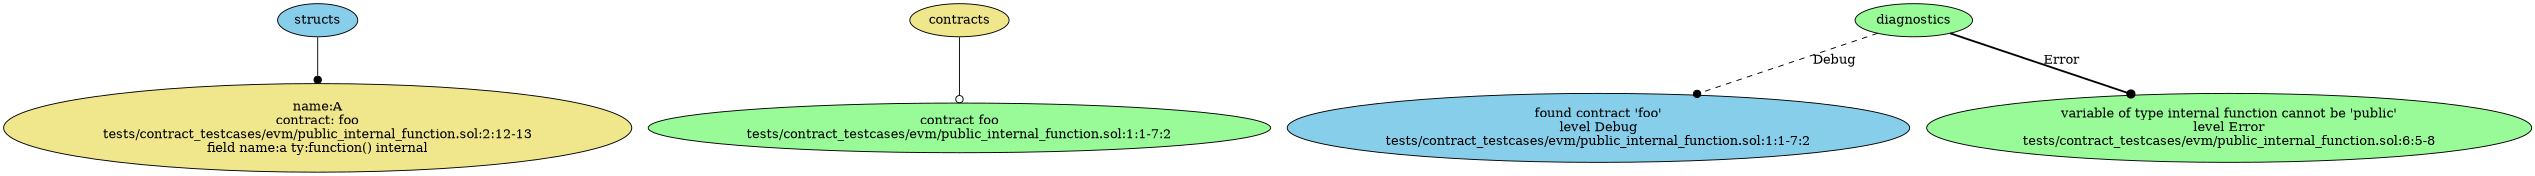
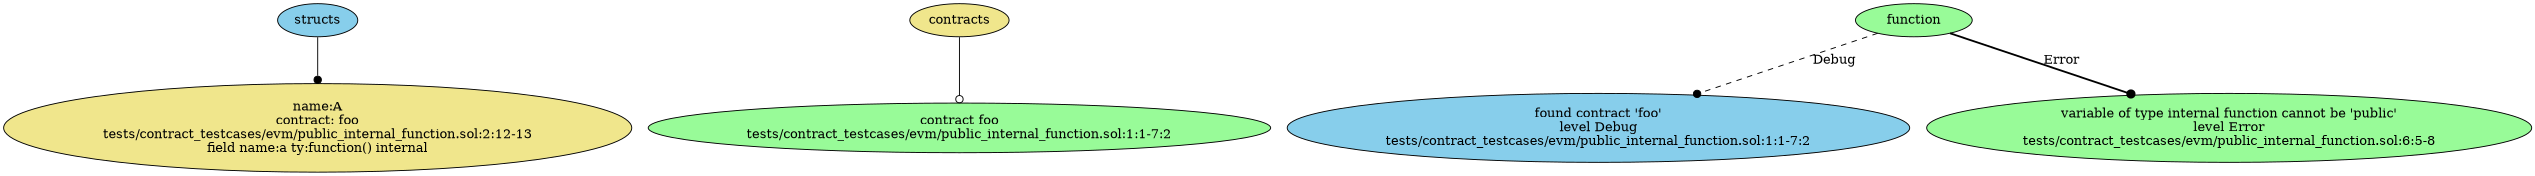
(1914, 20) -> (1914, 20)
